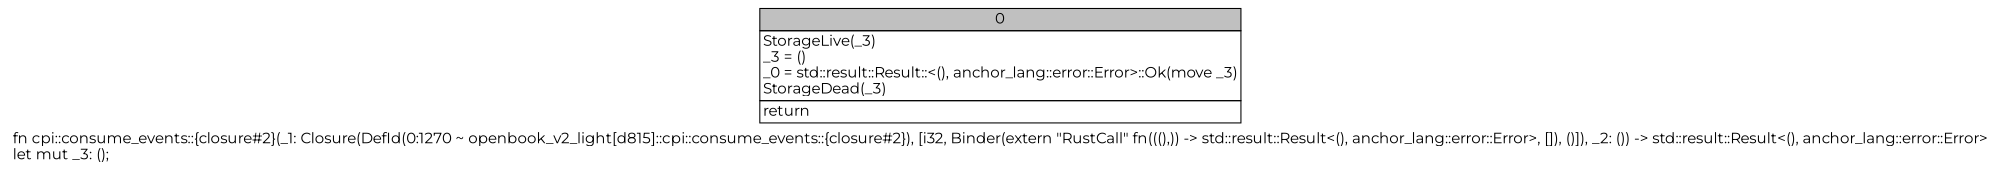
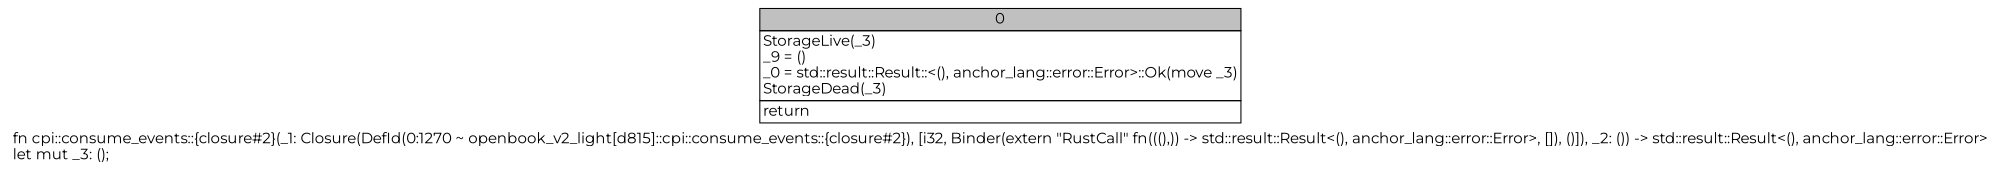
(785, 57) -> (785, 57)
